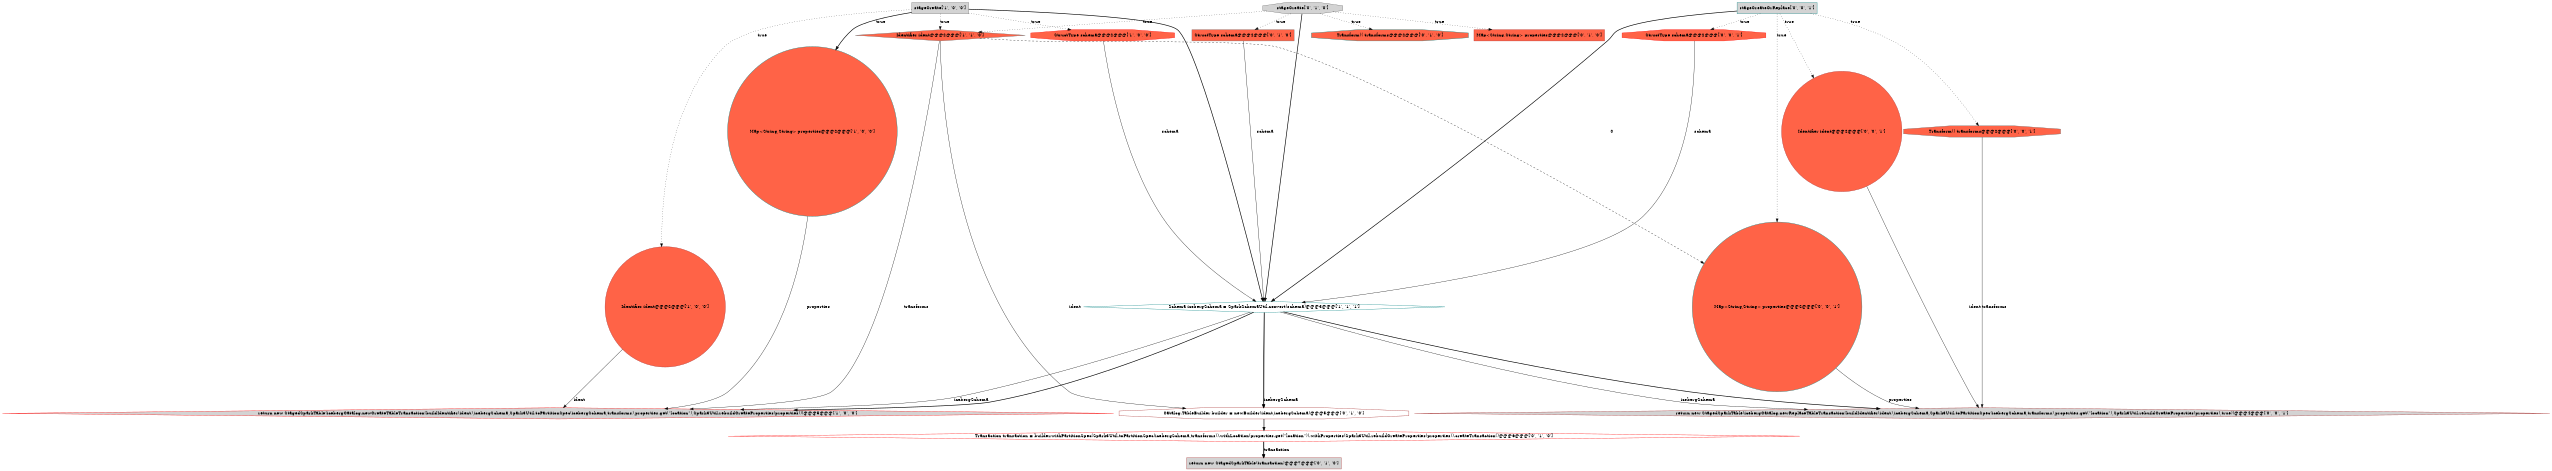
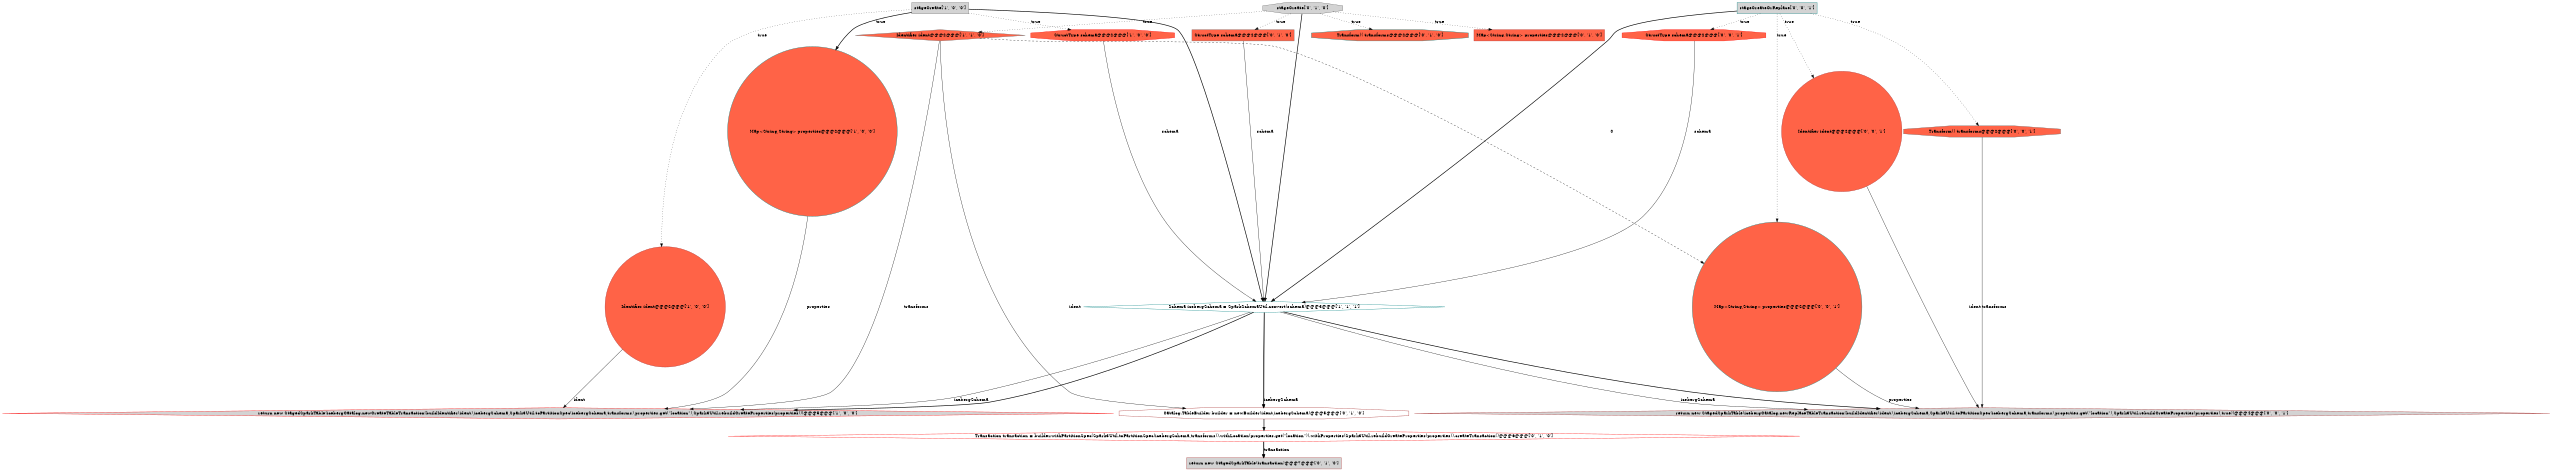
(940, 20) -> none
